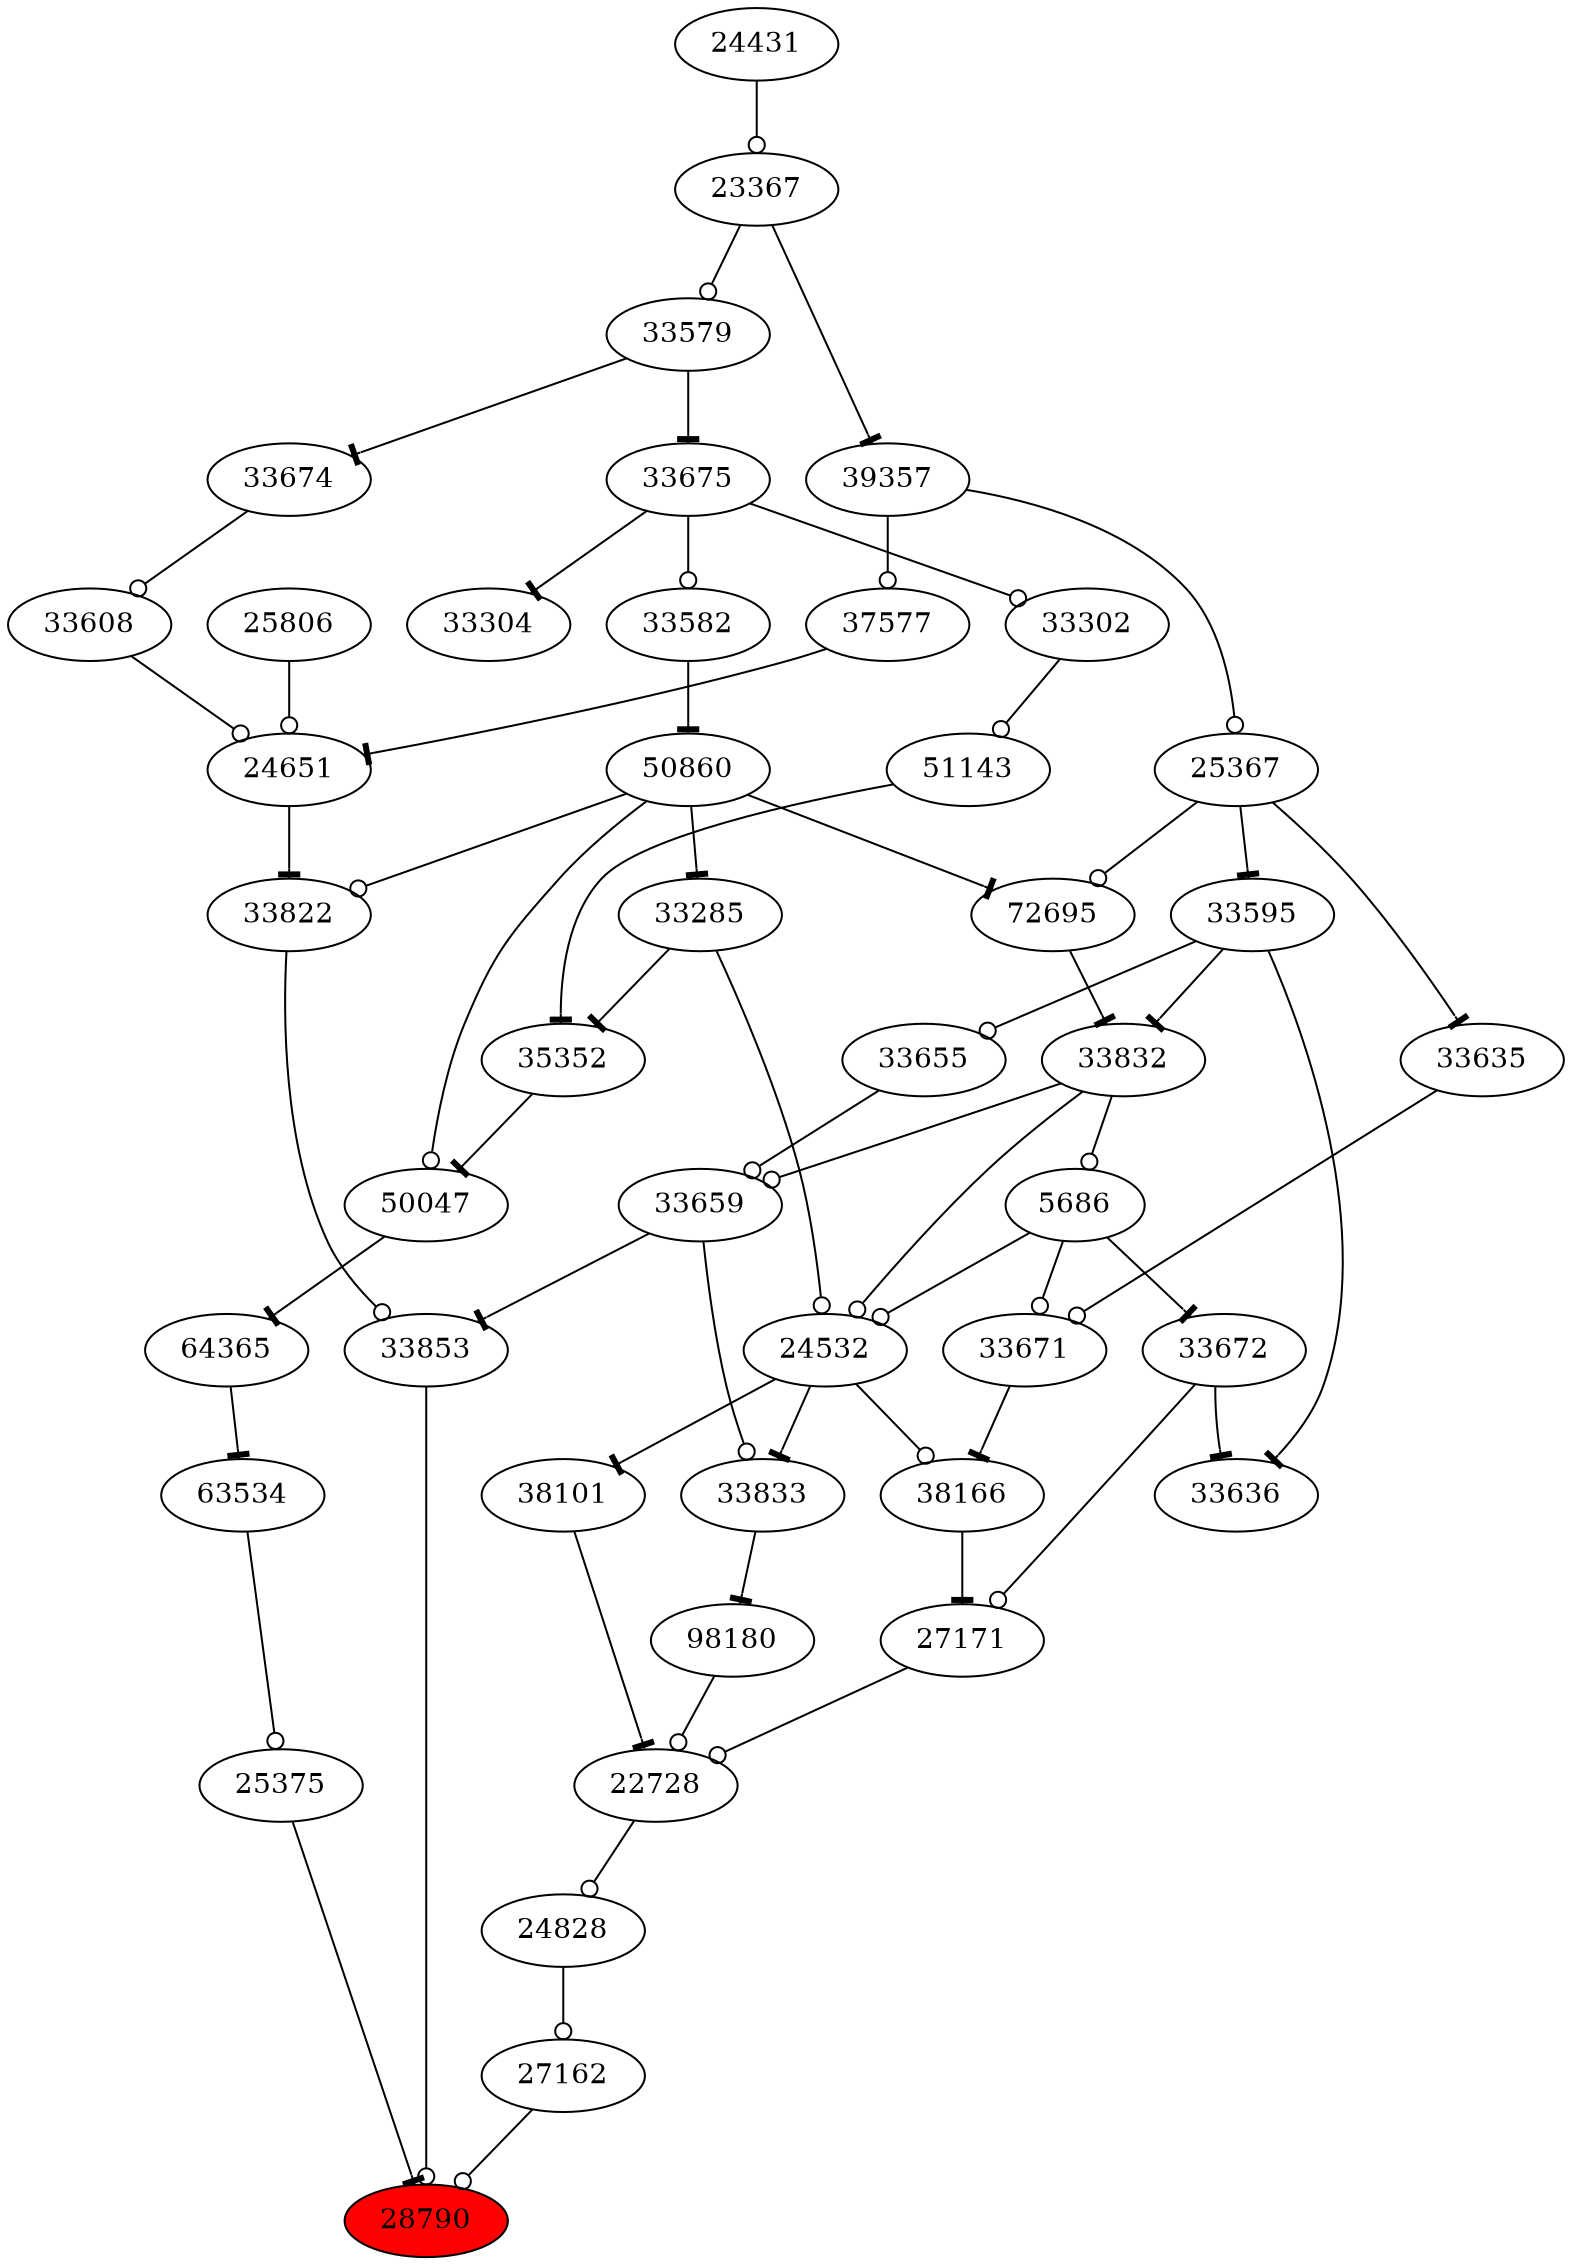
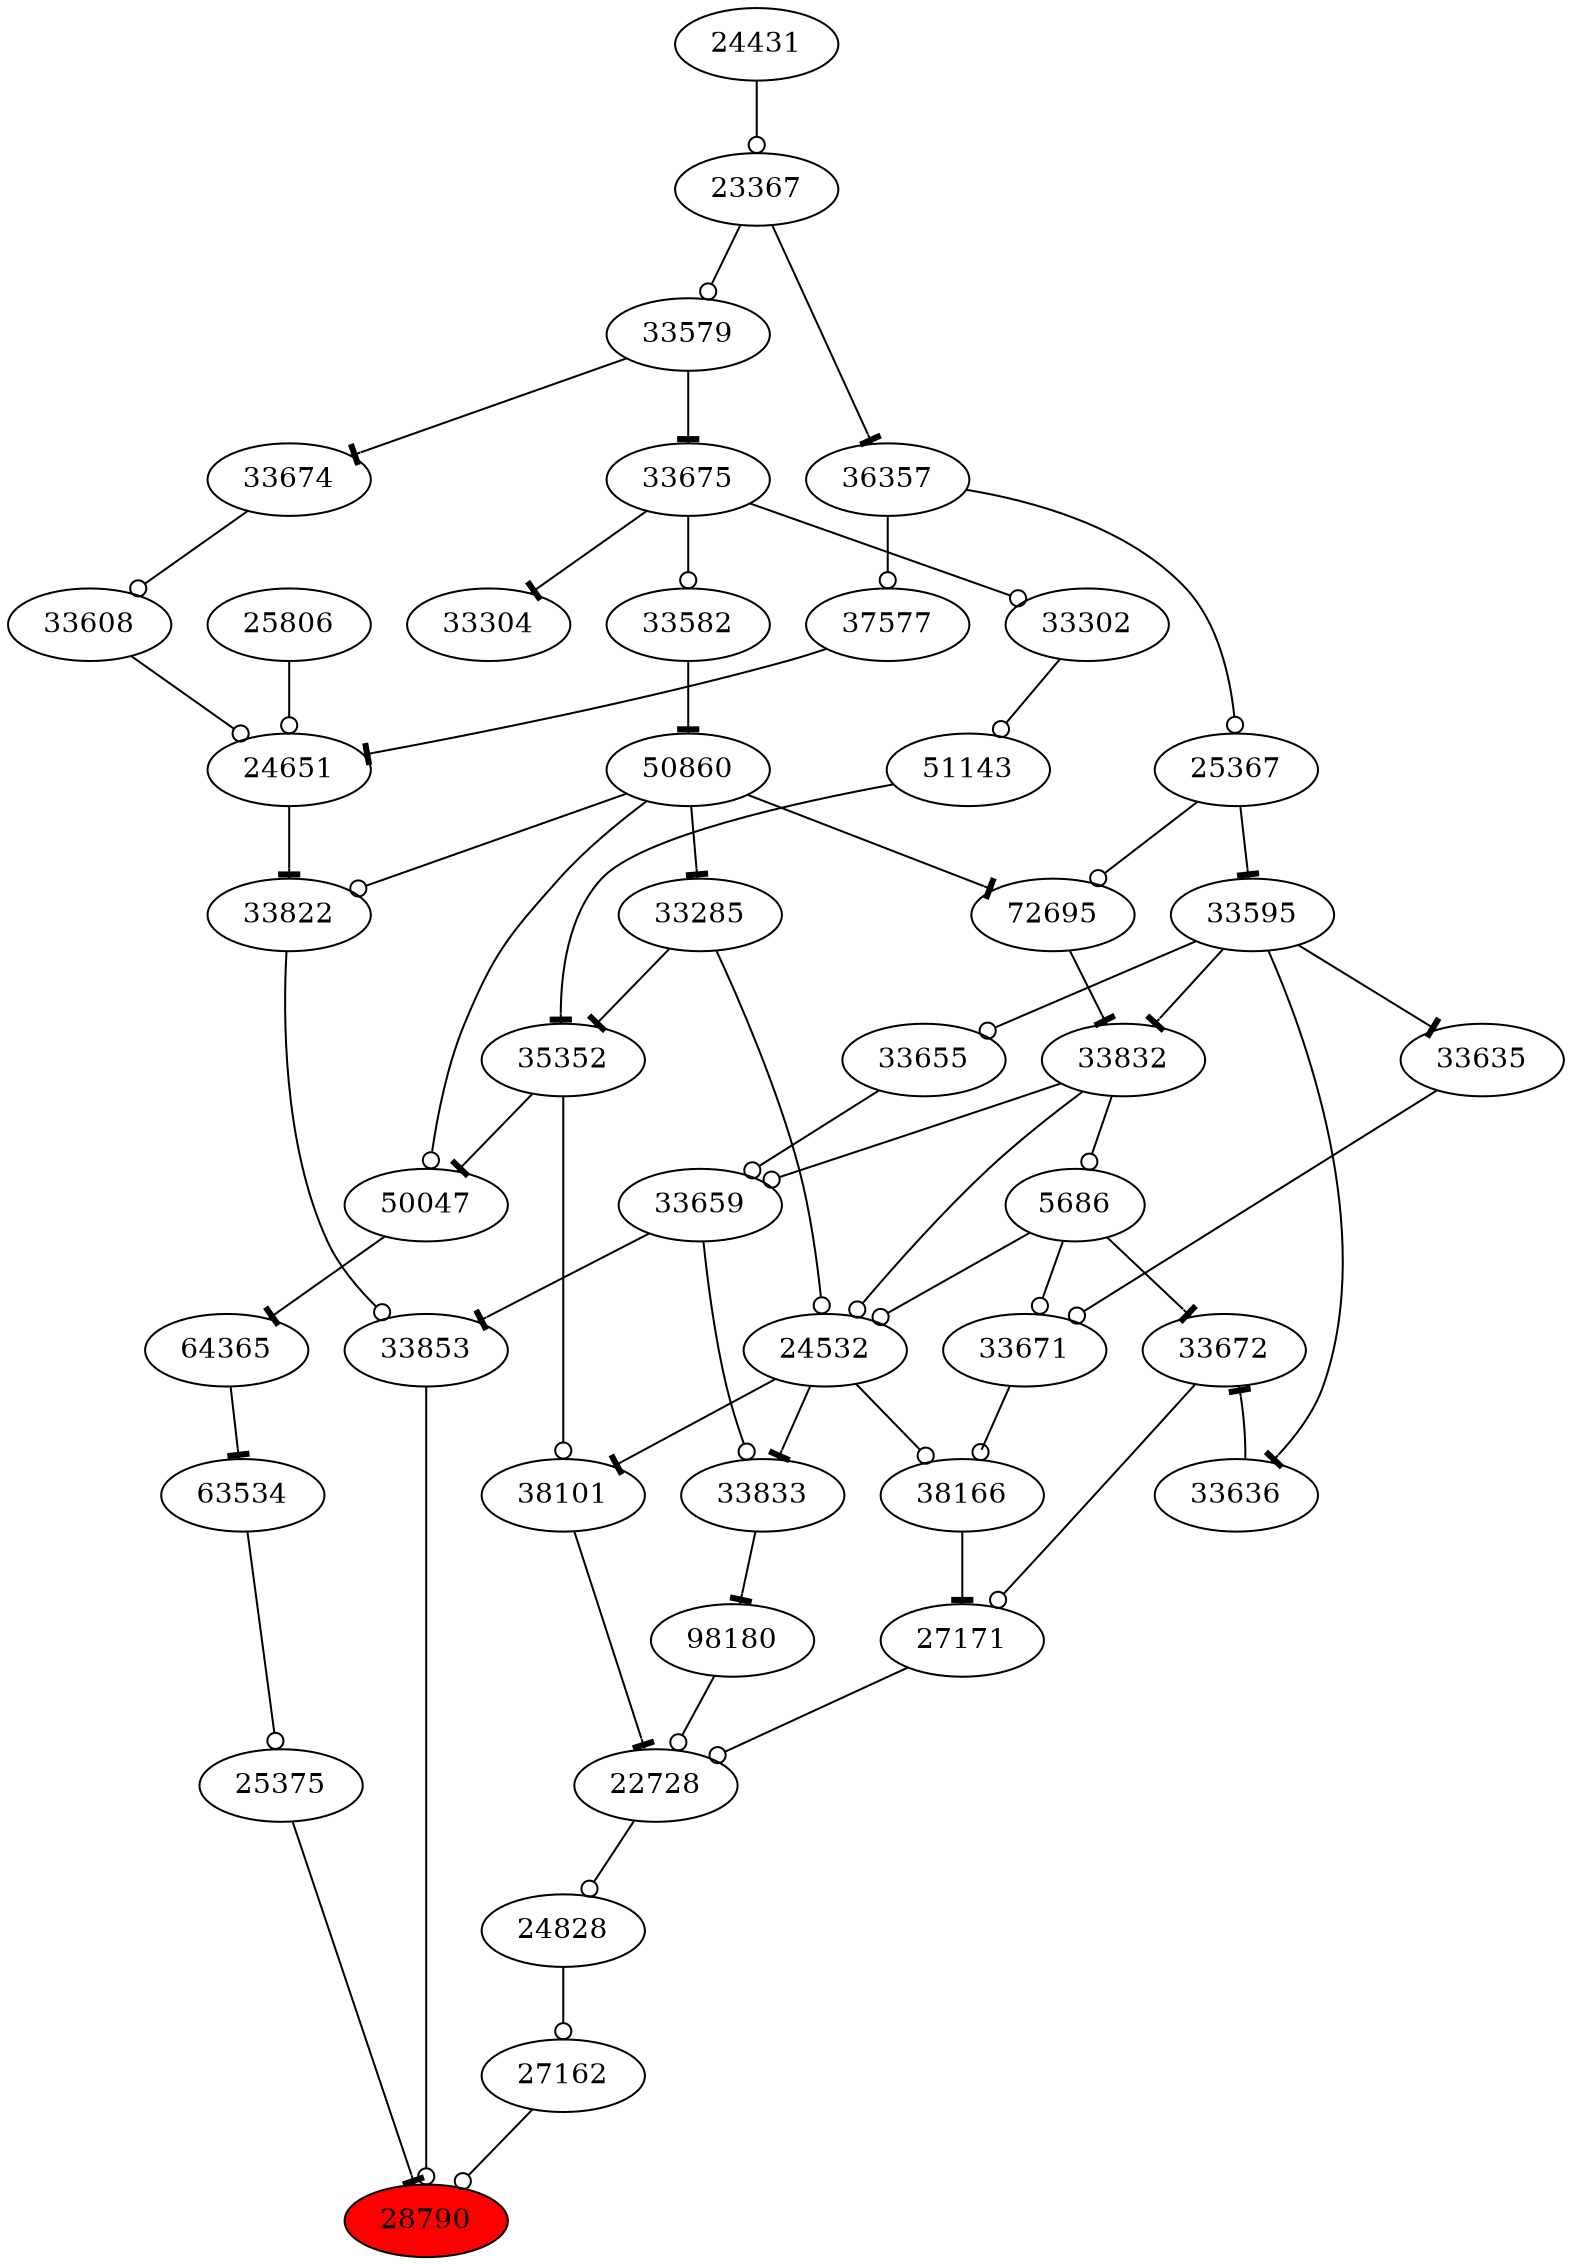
(888, 480) -> (888, 480)
(1371, 902) -> (1363, 985)
none -> (563, 1261)
(996, 1418) -> (996, 1418)
(1216, 1418) -> (1244, 1427)
